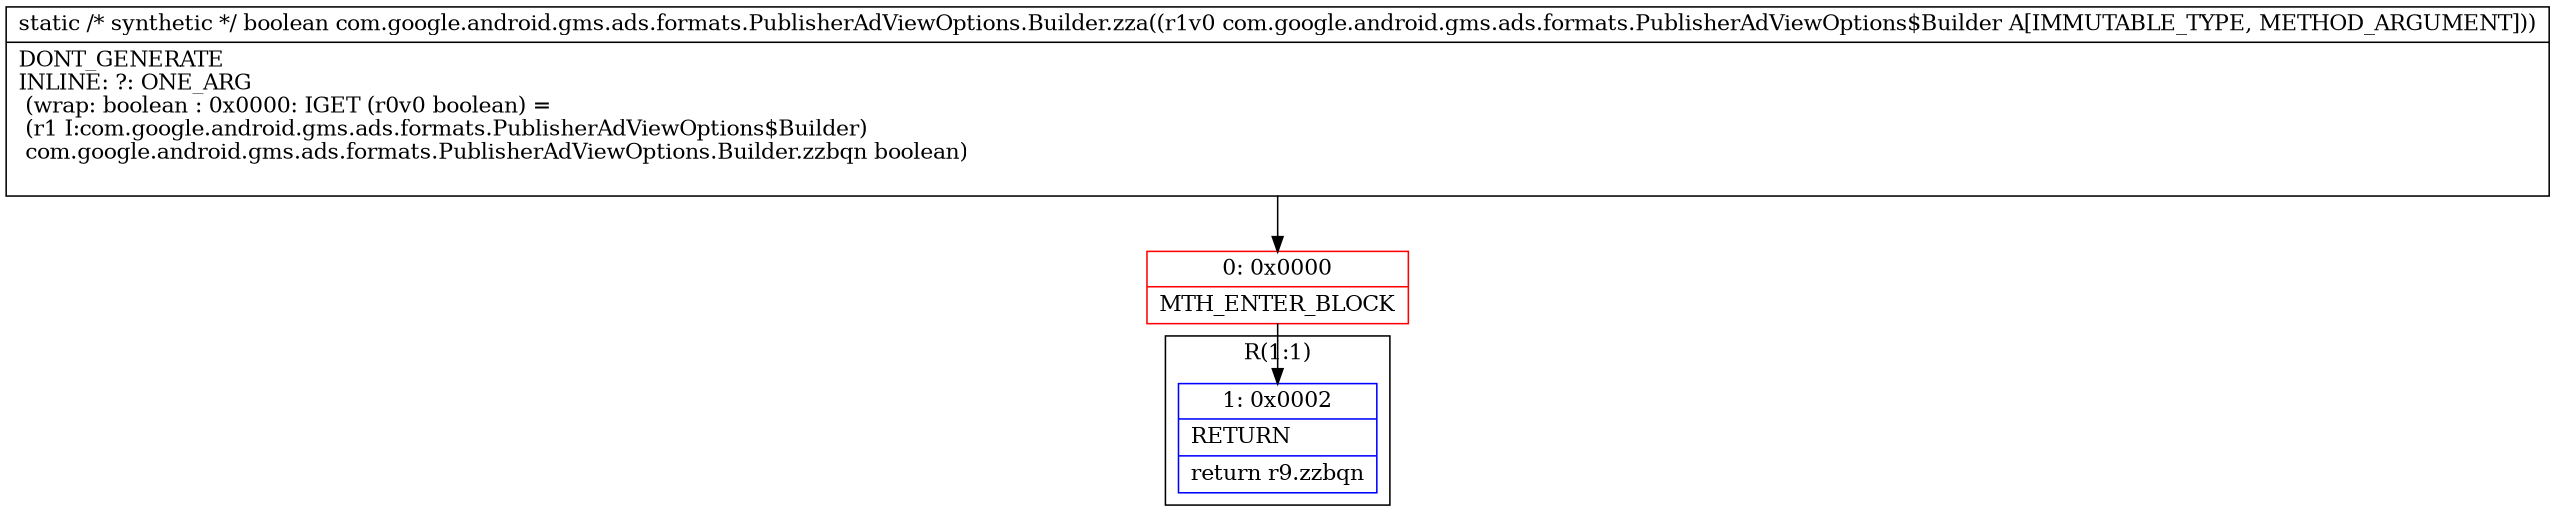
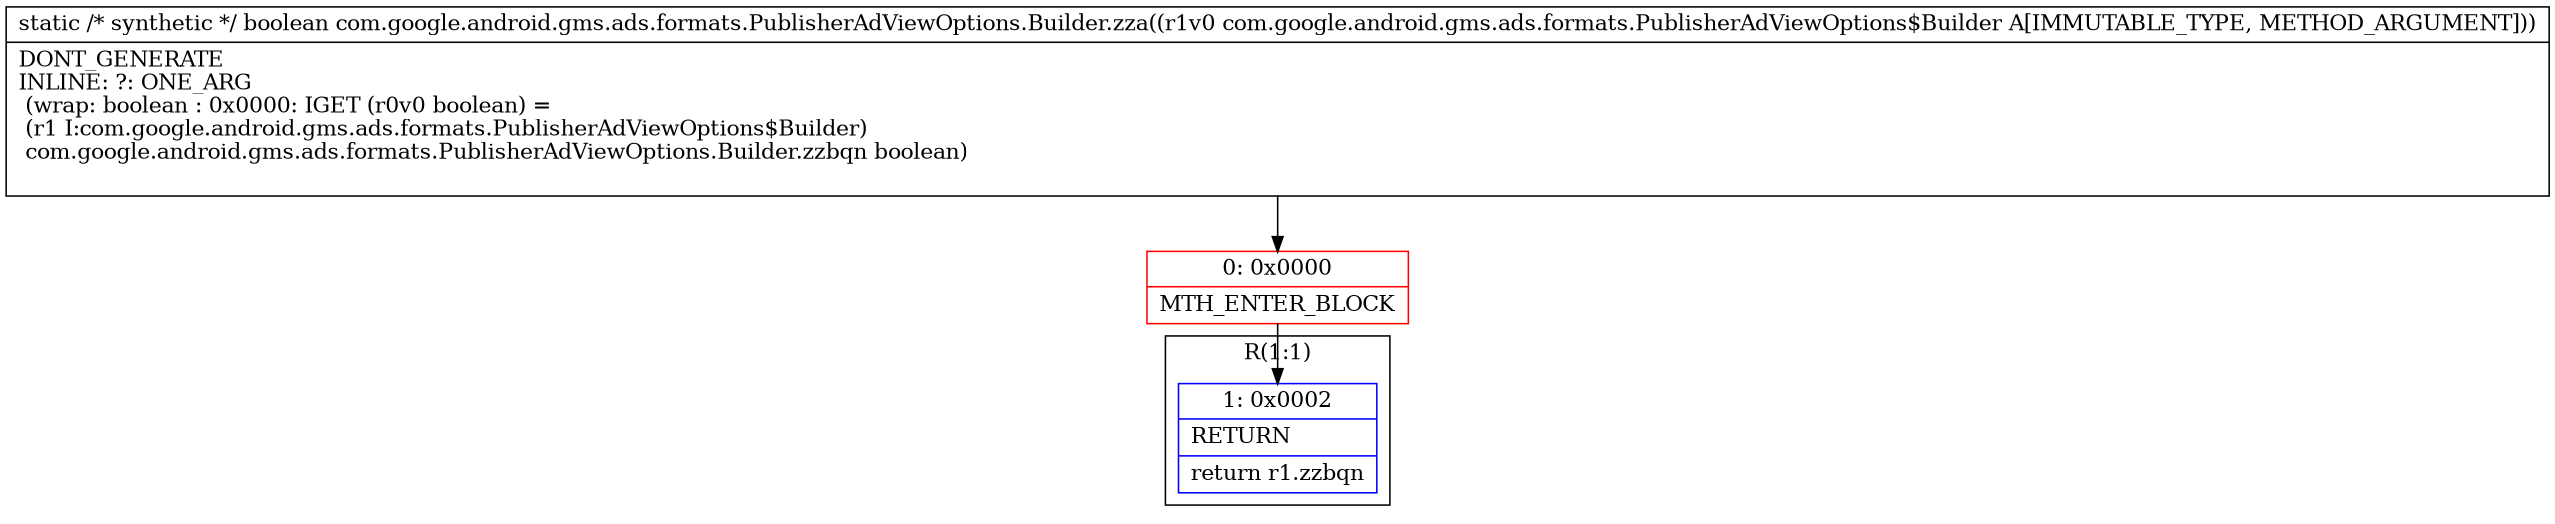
(1278, 474) -> (1278, 474)
